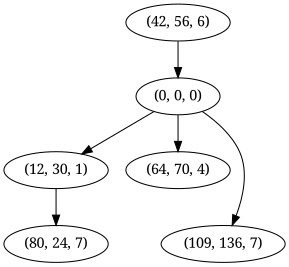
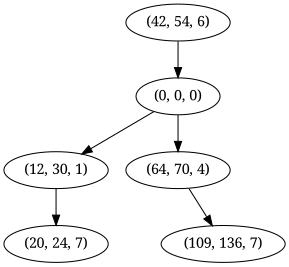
(178, 23) -> (178, 23)
(241, 157) -> (198, 203)
(56, 244) -> (56, 244)
